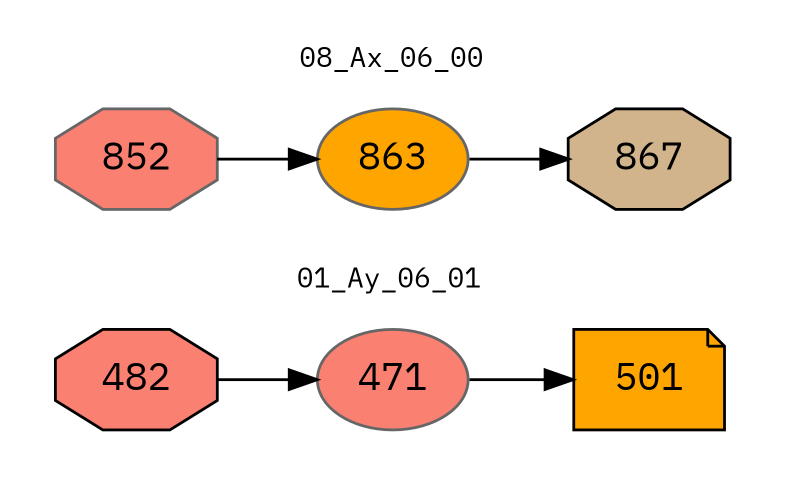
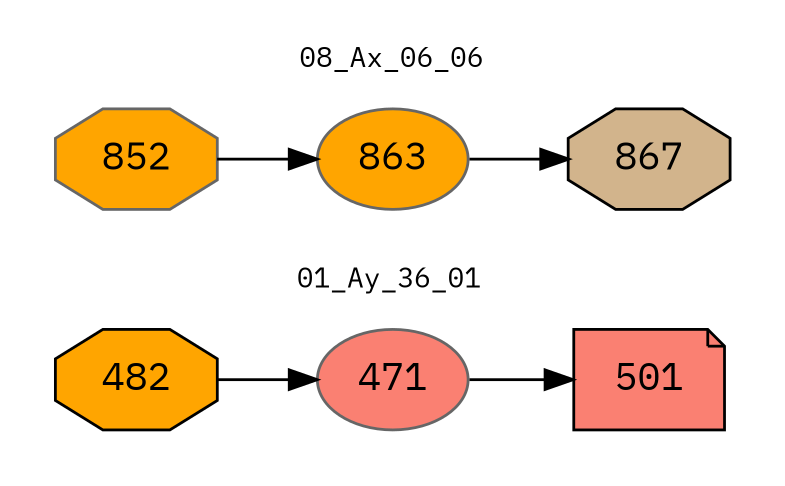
(393, 60) -> (393, 60)
(136, 159) -> (136, 159)
(390, 281) -> (390, 281)
(136, 380) -> (136, 380)
(649, 380) -> (649, 380)
